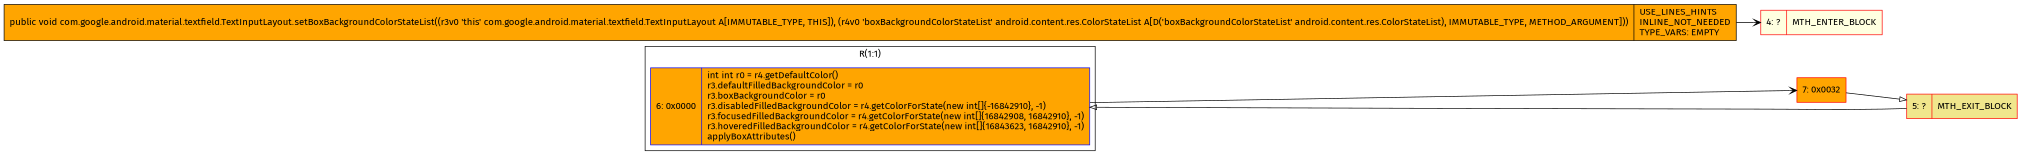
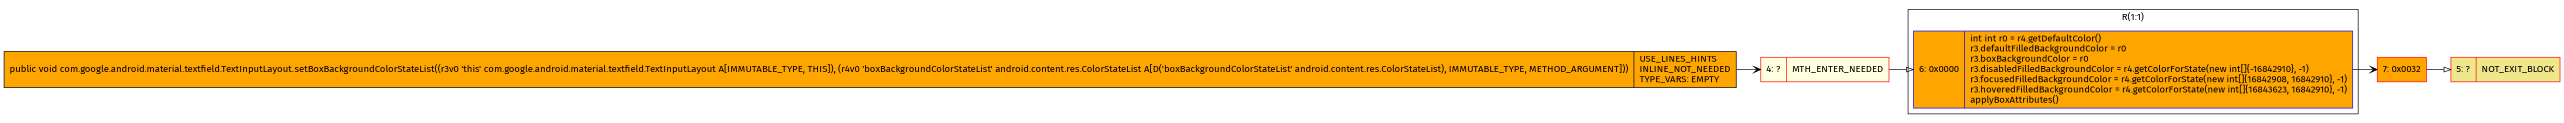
(1834, 22) -> (1838, 69)
(1975, 106) -> (2518, 69)
(1502, 109) -> (1898, 70)
